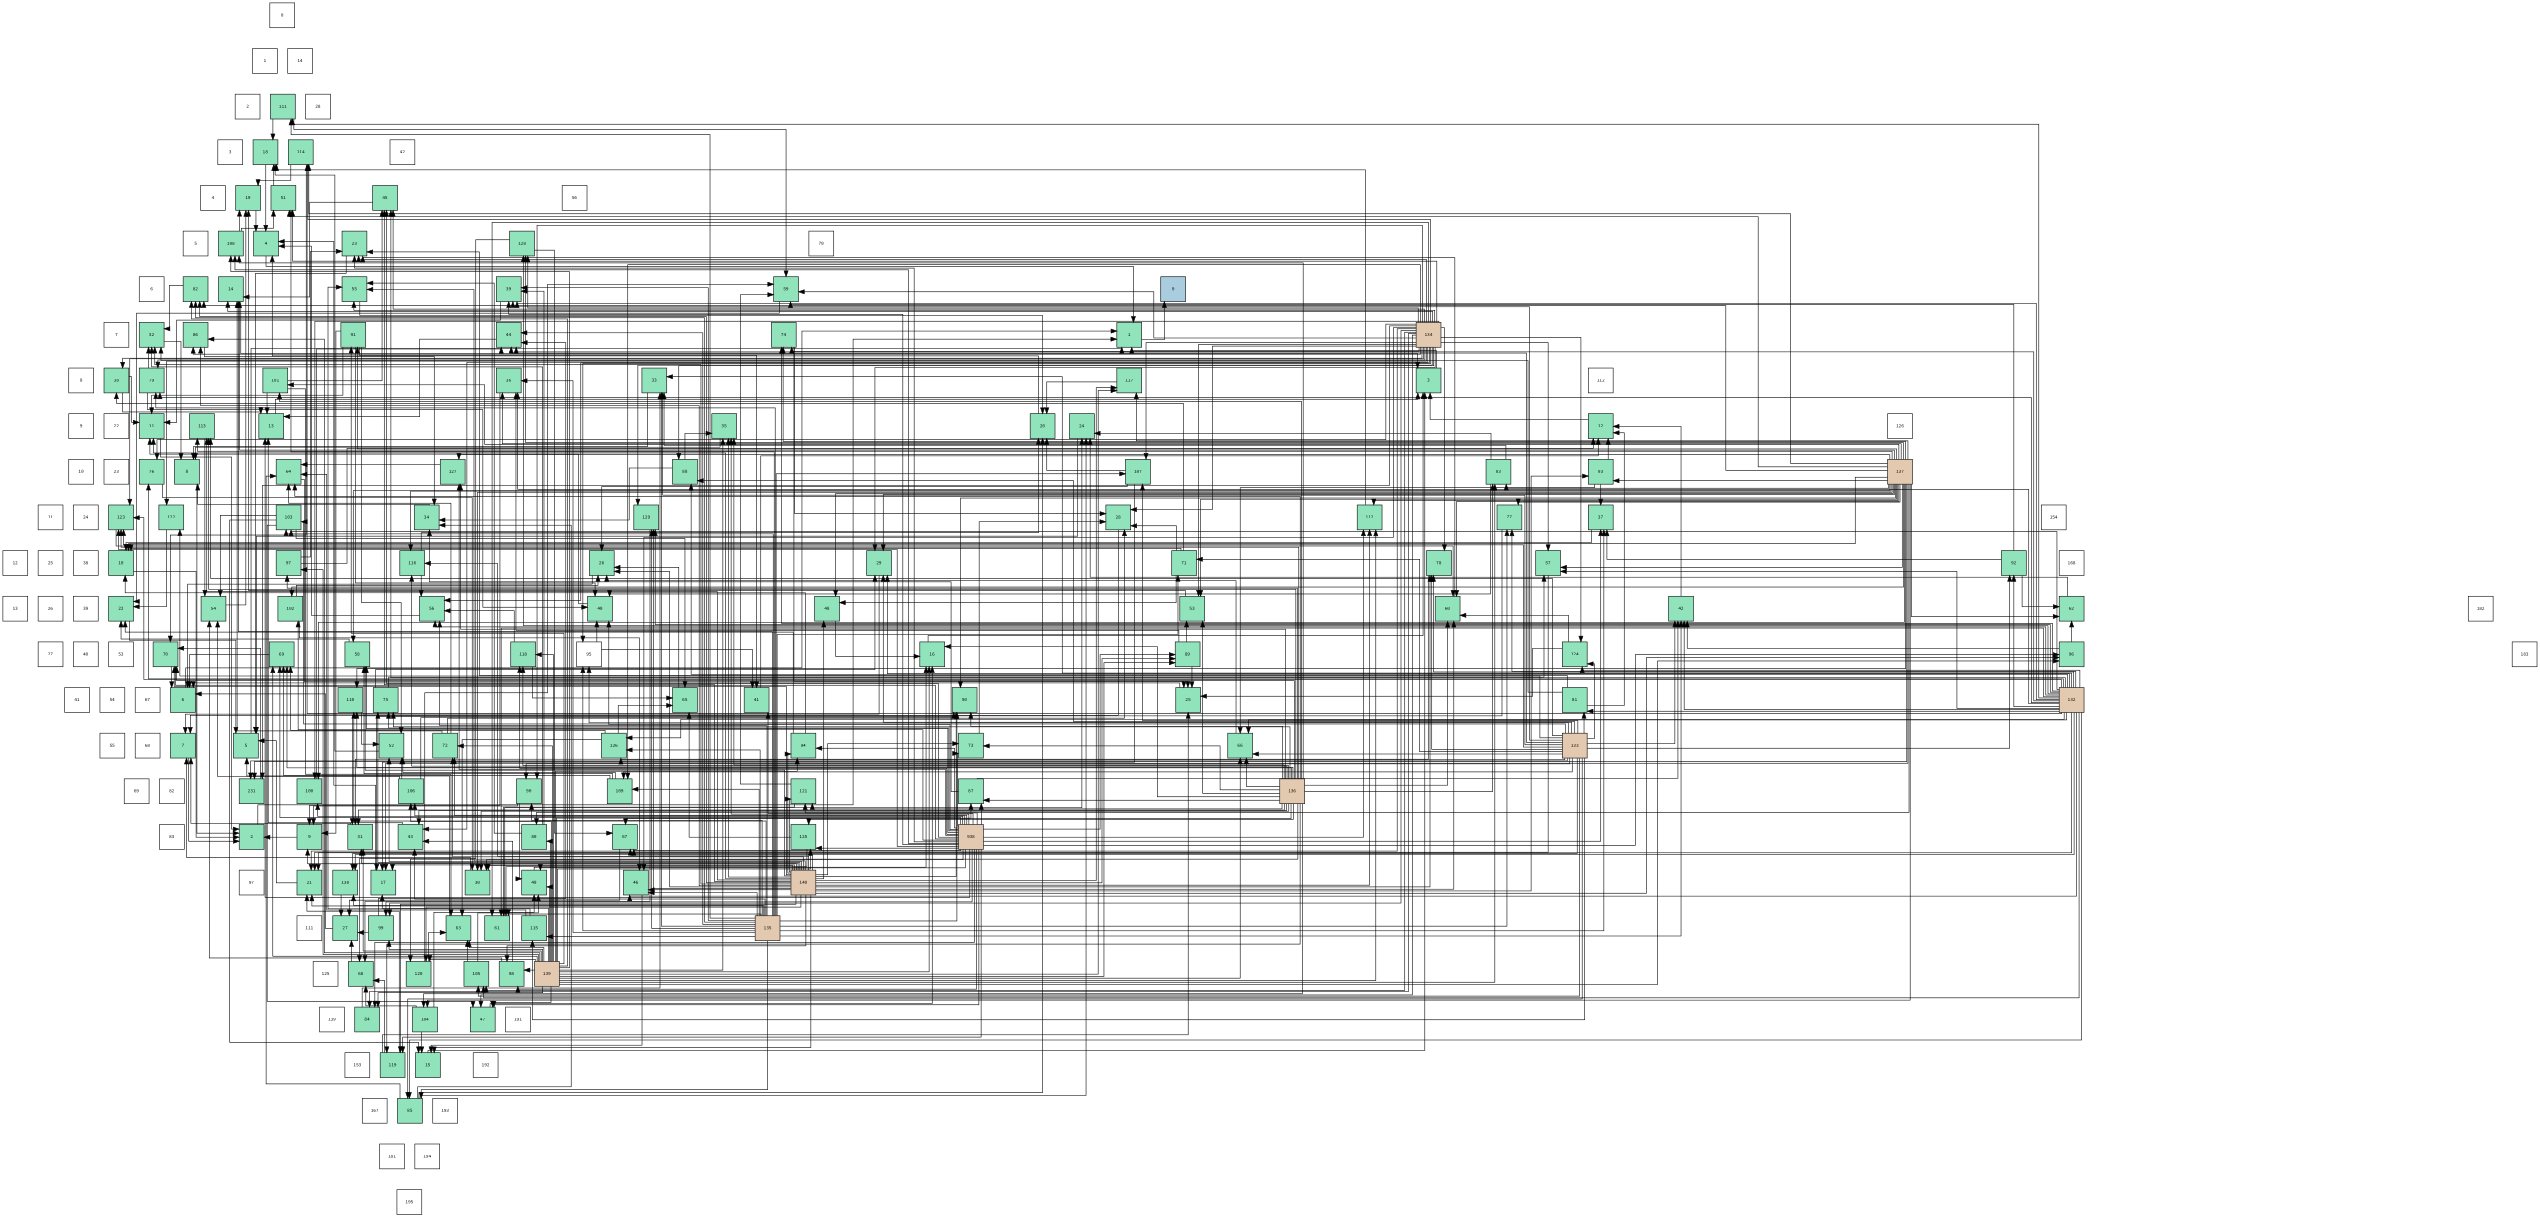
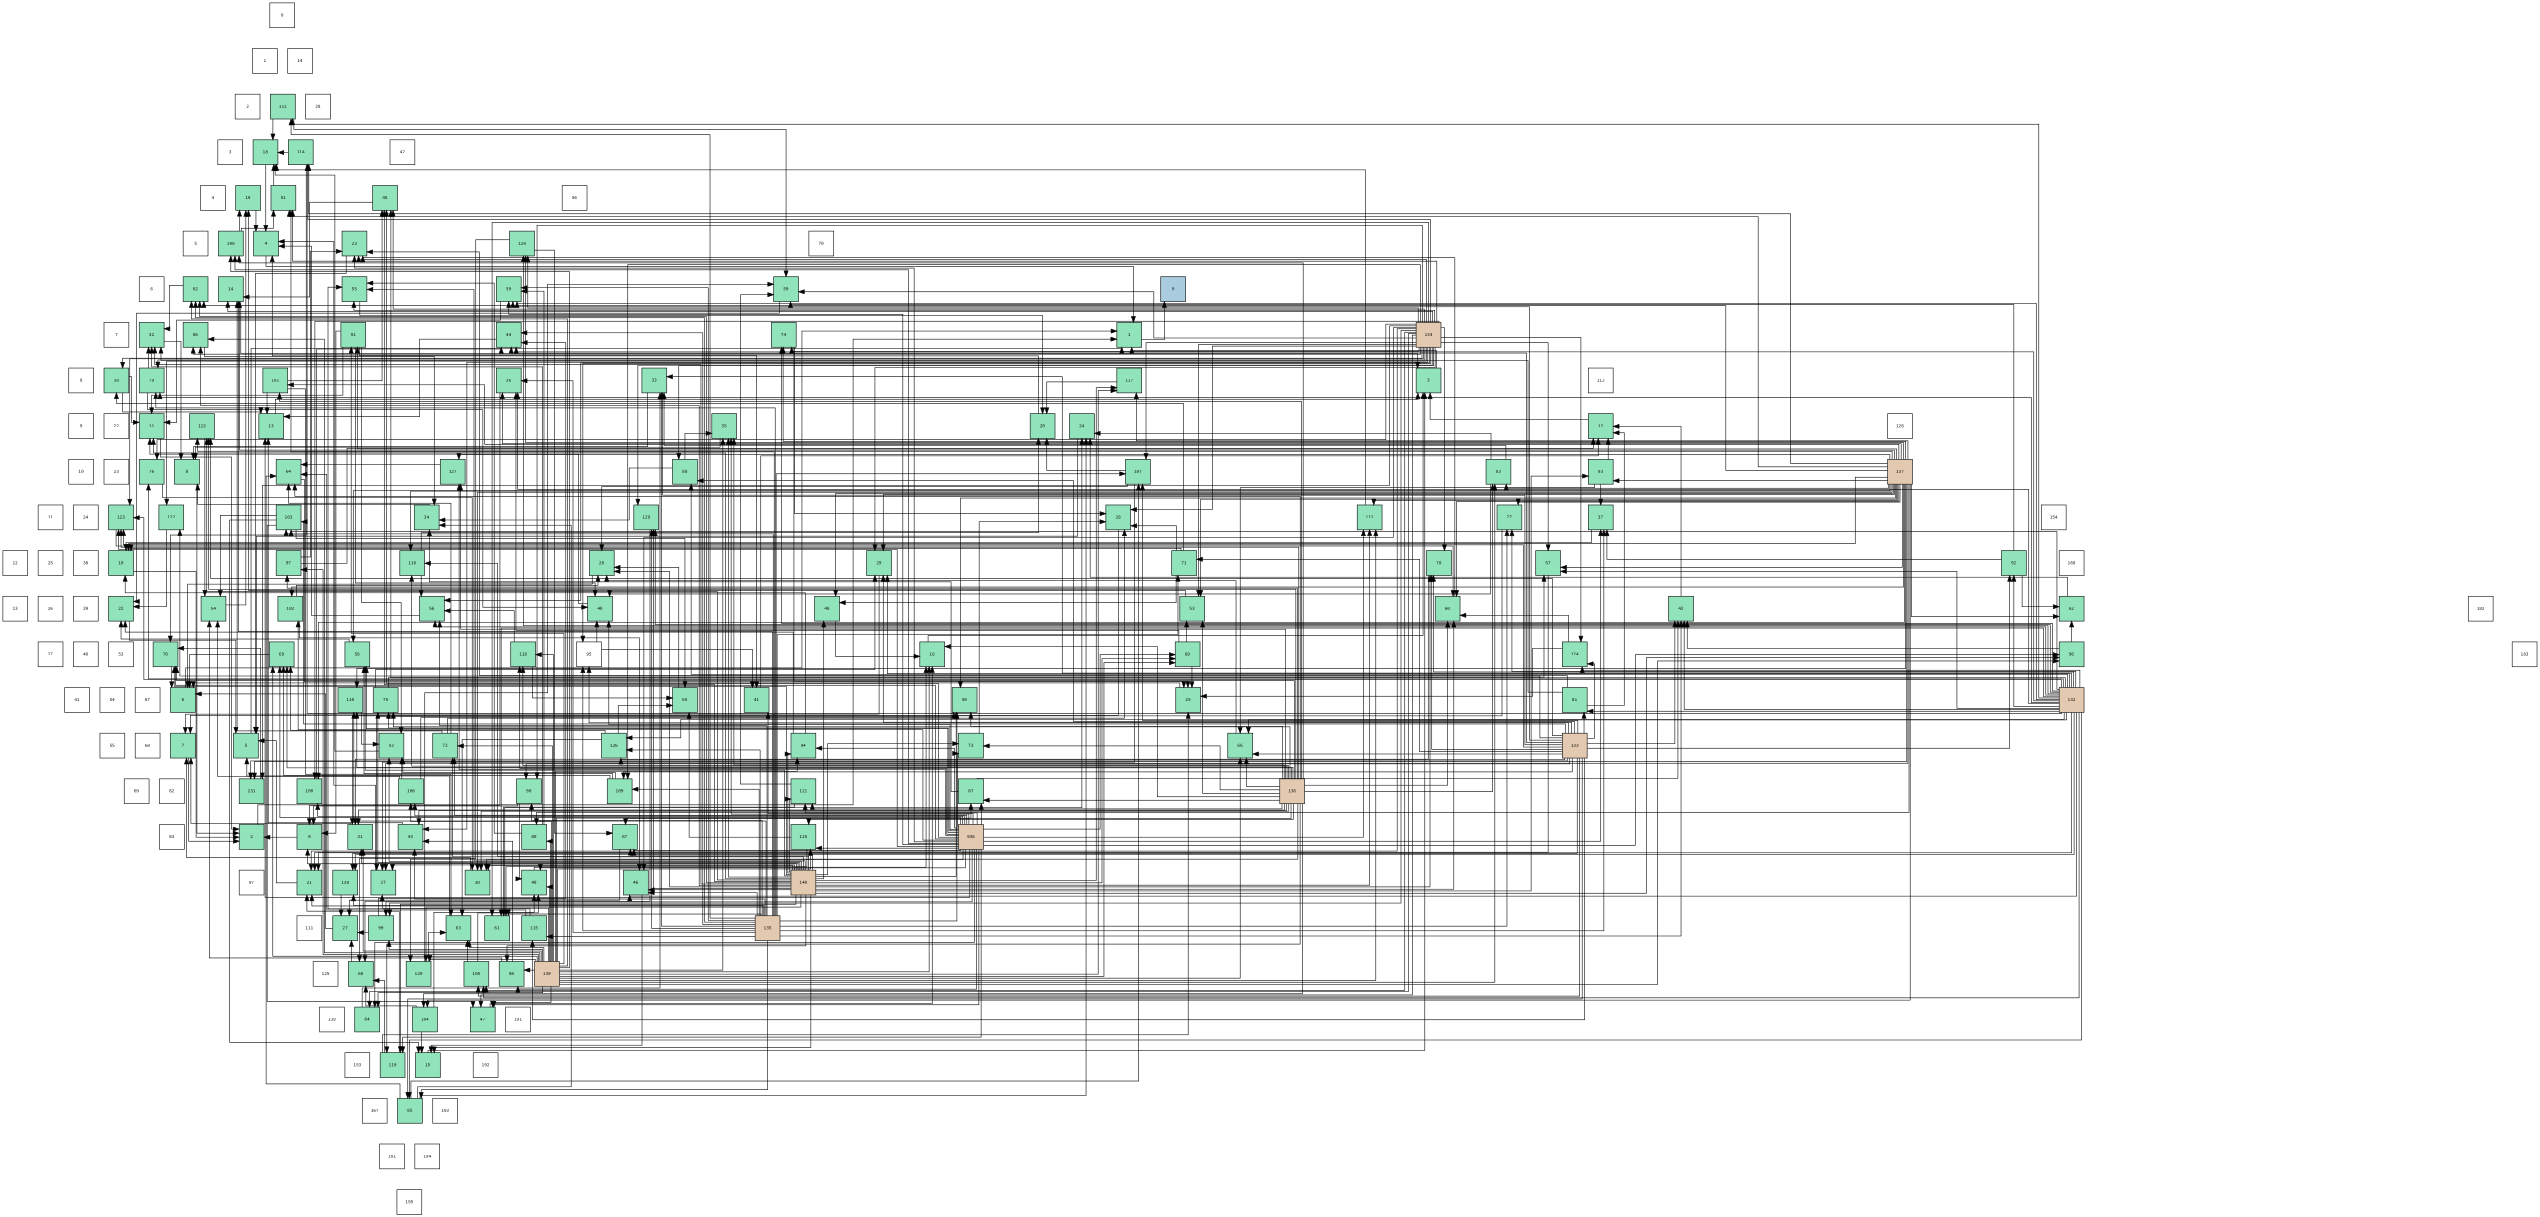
(282, 180) -> (286, 153)
(1043, 1083) -> (1062, 1081)
